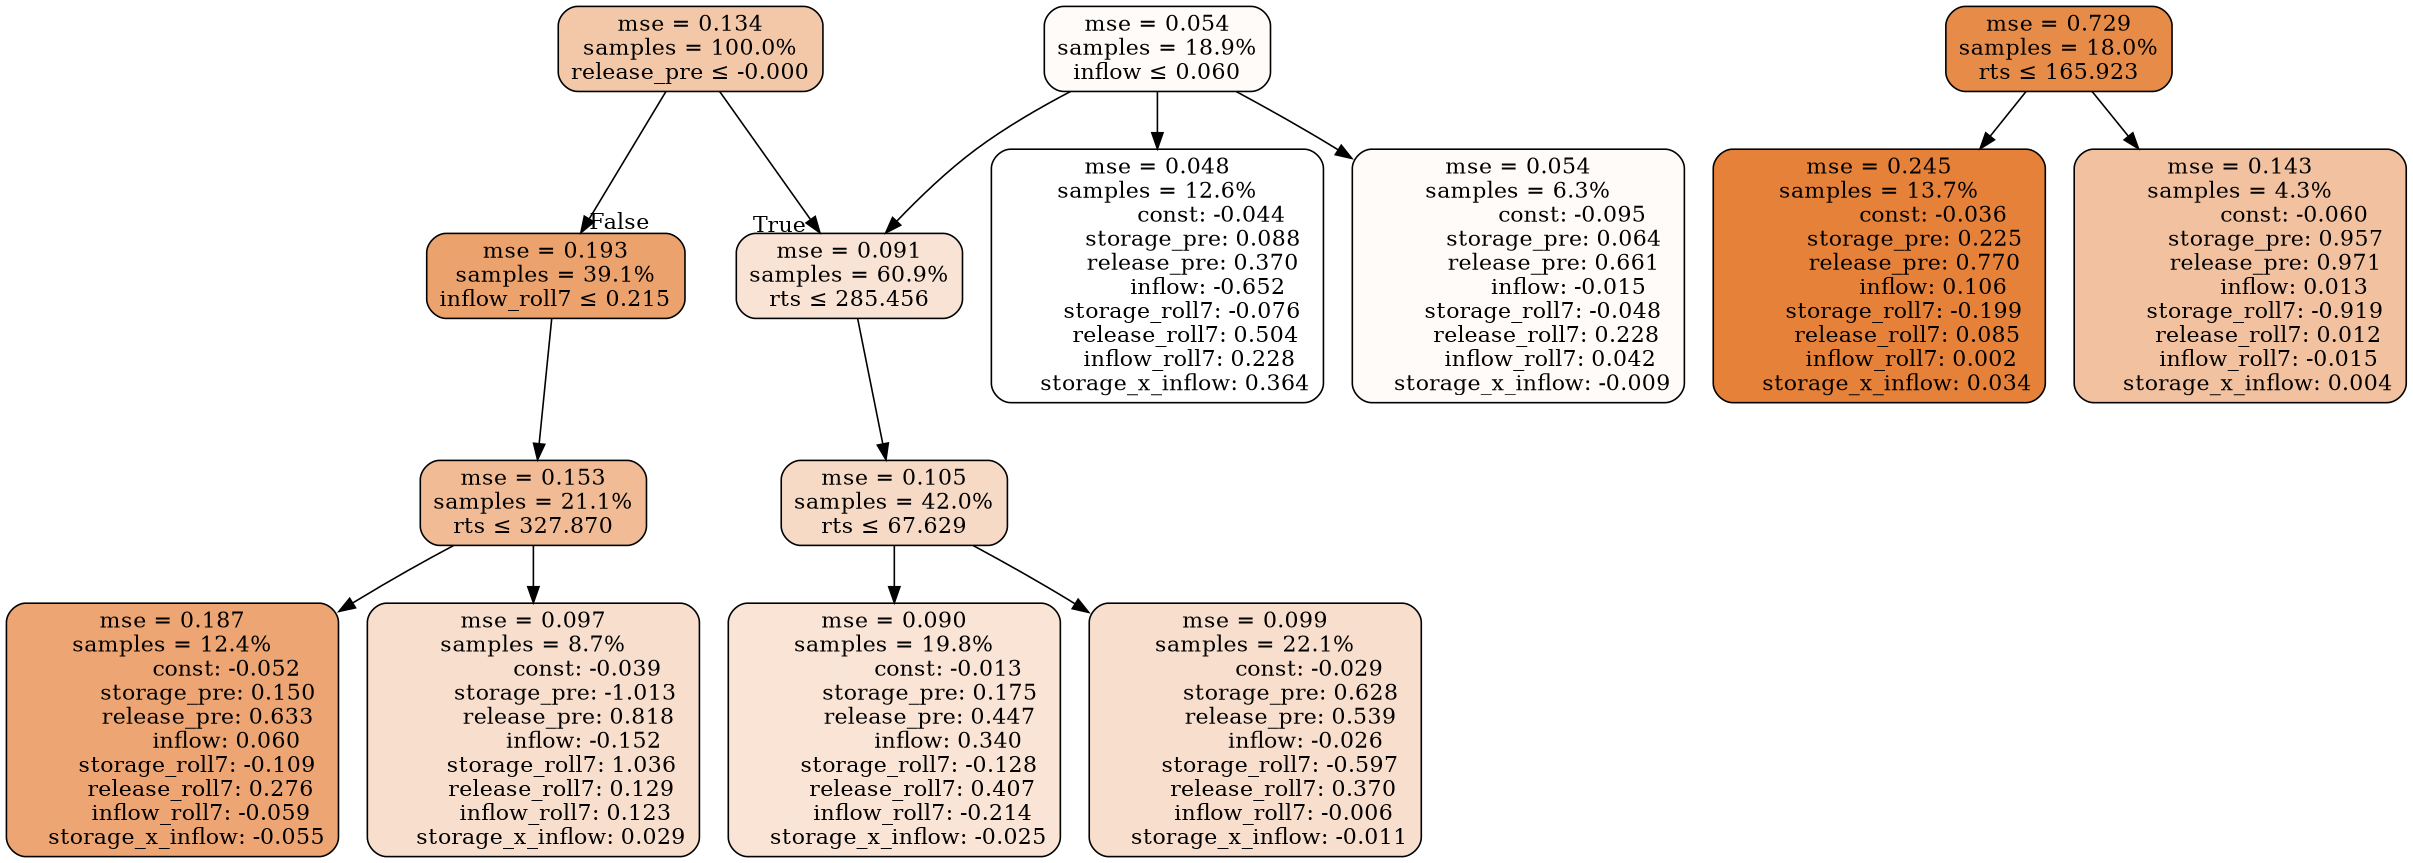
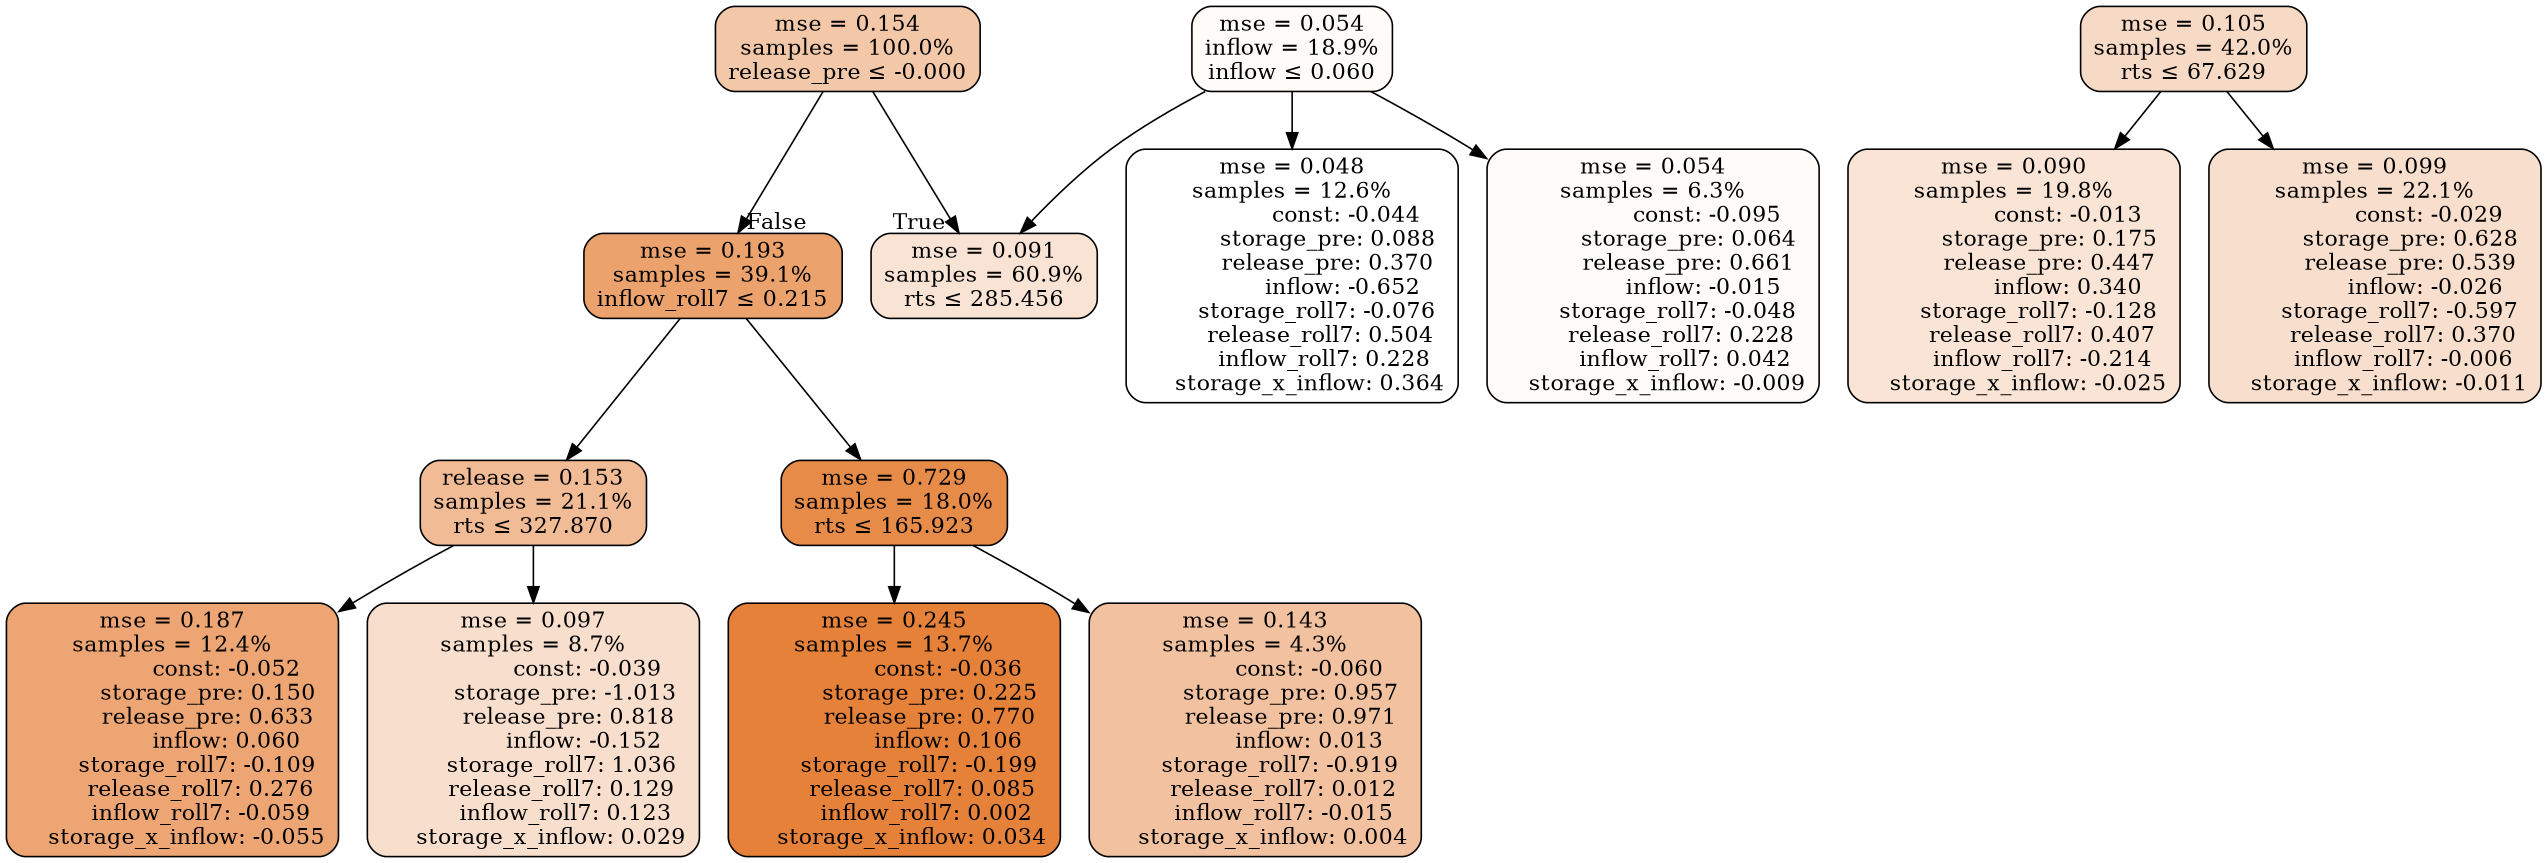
(691, 49) -> (848, 49)
(1157, 49) -> (1292, 49)
(870, 381) -> none
none -> (798, 383)
(533, 503) -> (533, 503)
